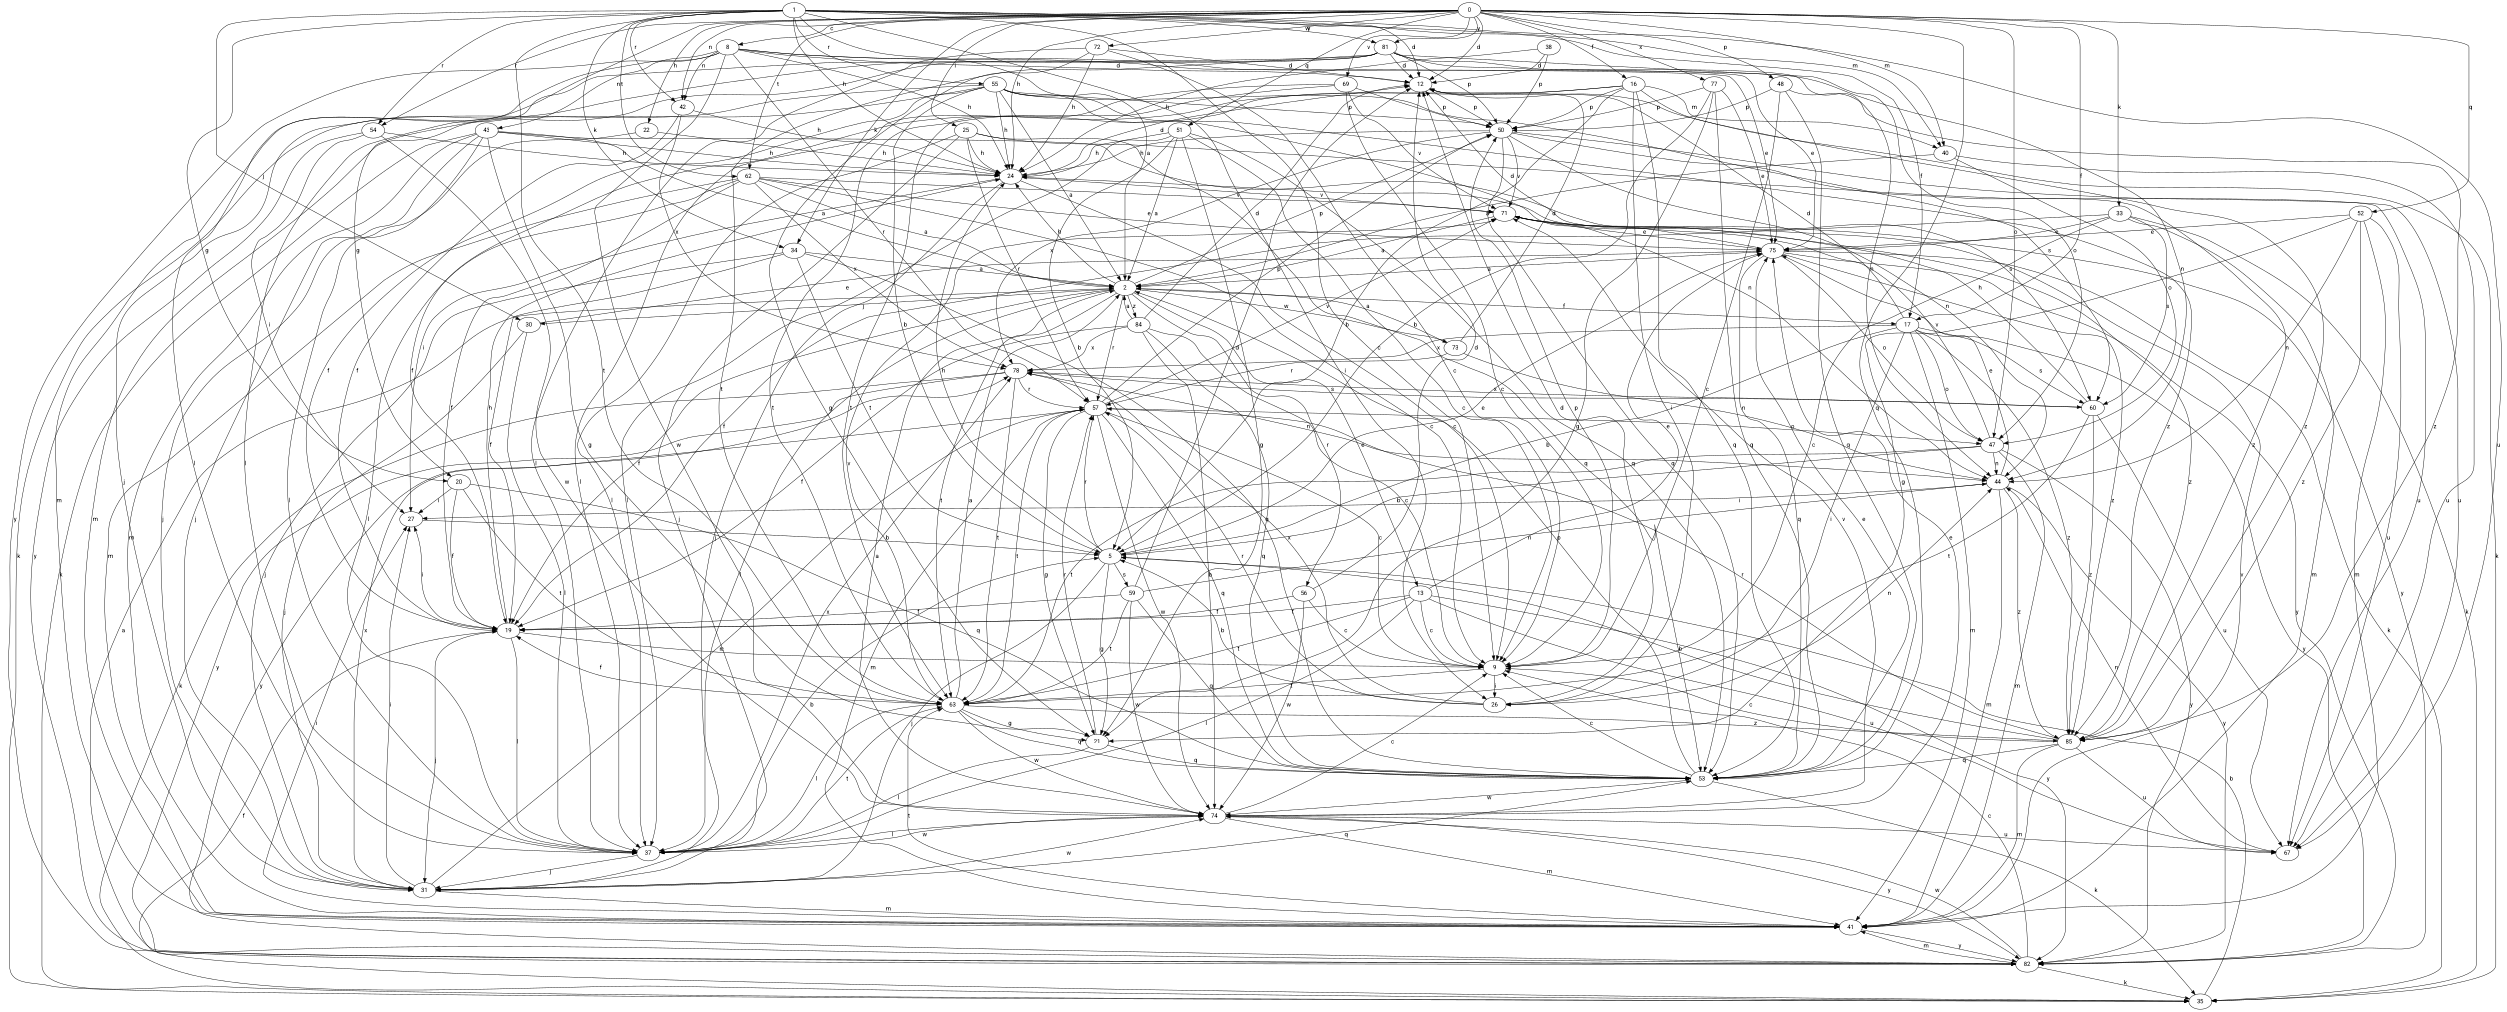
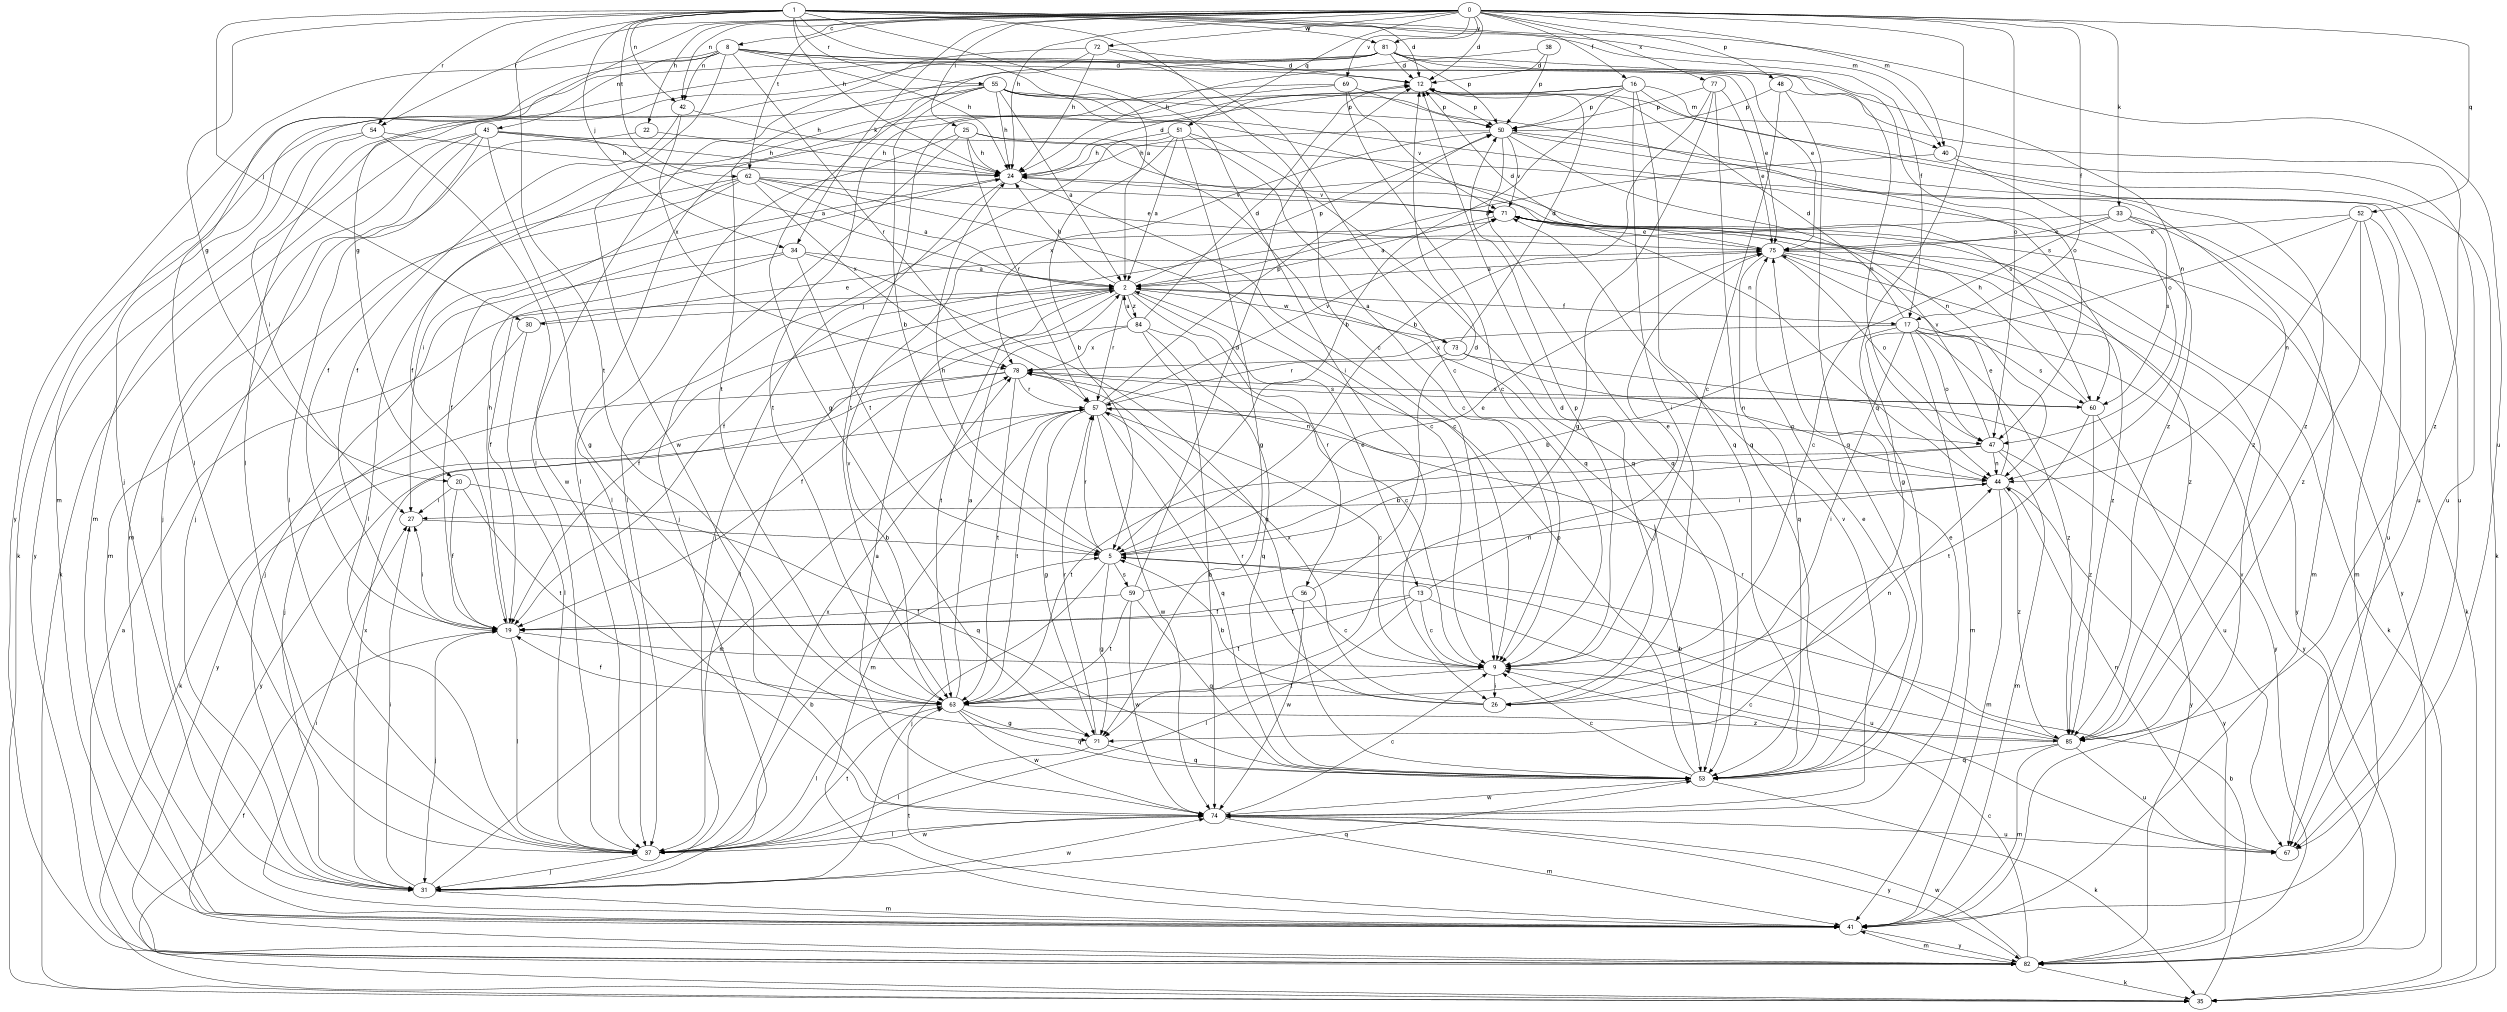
(635, 47) -> (635, 47)
(595, 130) -> (595, 130)
(1837, 694) -> (2120, 484)
